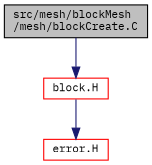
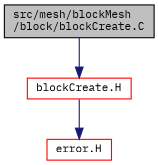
(76, 21) -> (79, 21)
(76, 89) -> (79, 89)
